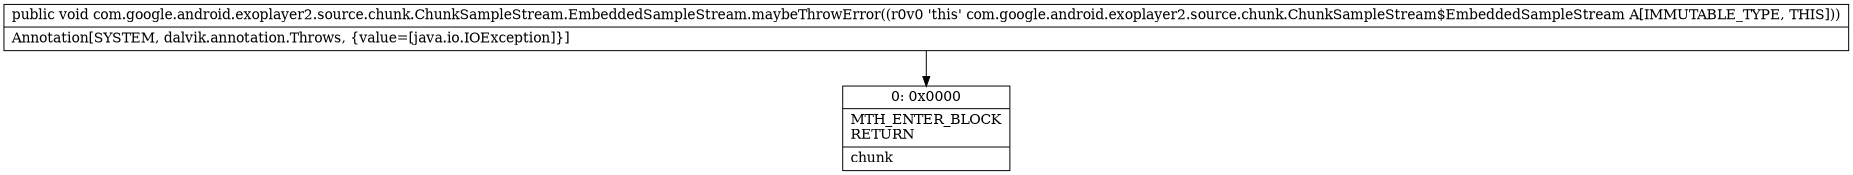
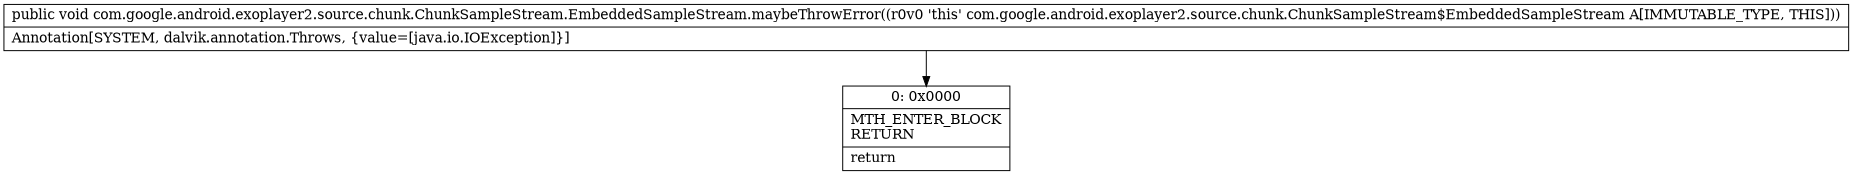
(872, 158) -> (873, 158)
